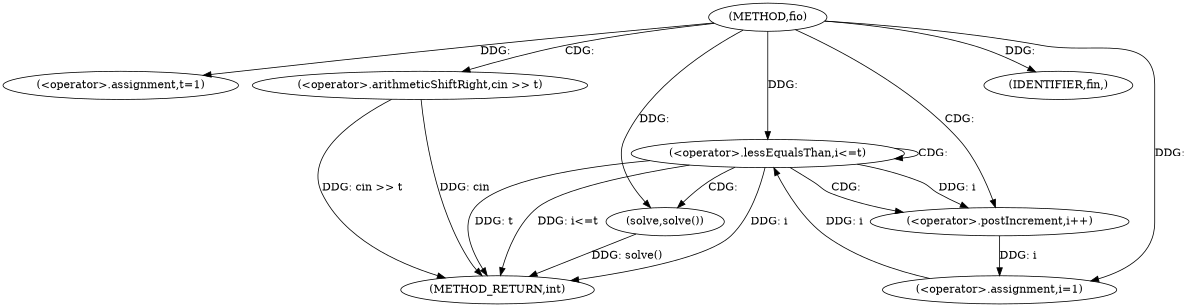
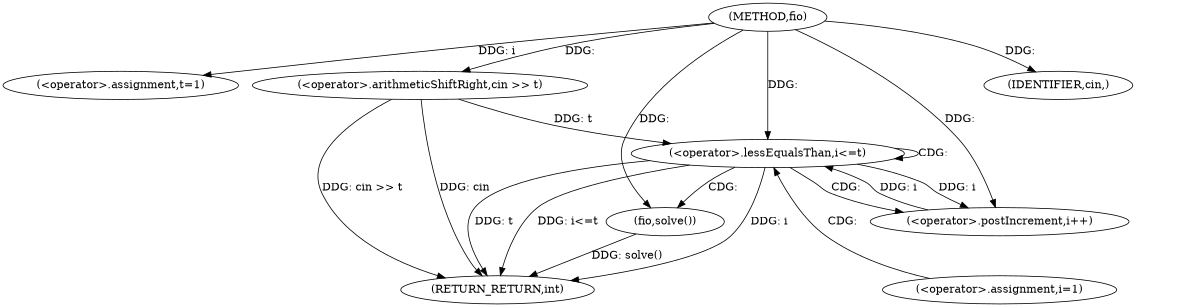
(1111, 48) -> none
(497, 51) -> (497, 51)
(582, 51) -> (582, 51)
(1058, 85) -> (1058, 85)
(962, 119) -> (962, 119)
none -> (560, 126)
(665, 222) -> (665, 222)
(845, 222) -> (845, 222)
(1000, 252) -> (878, 193)
(498, 290) -> (498, 290)
